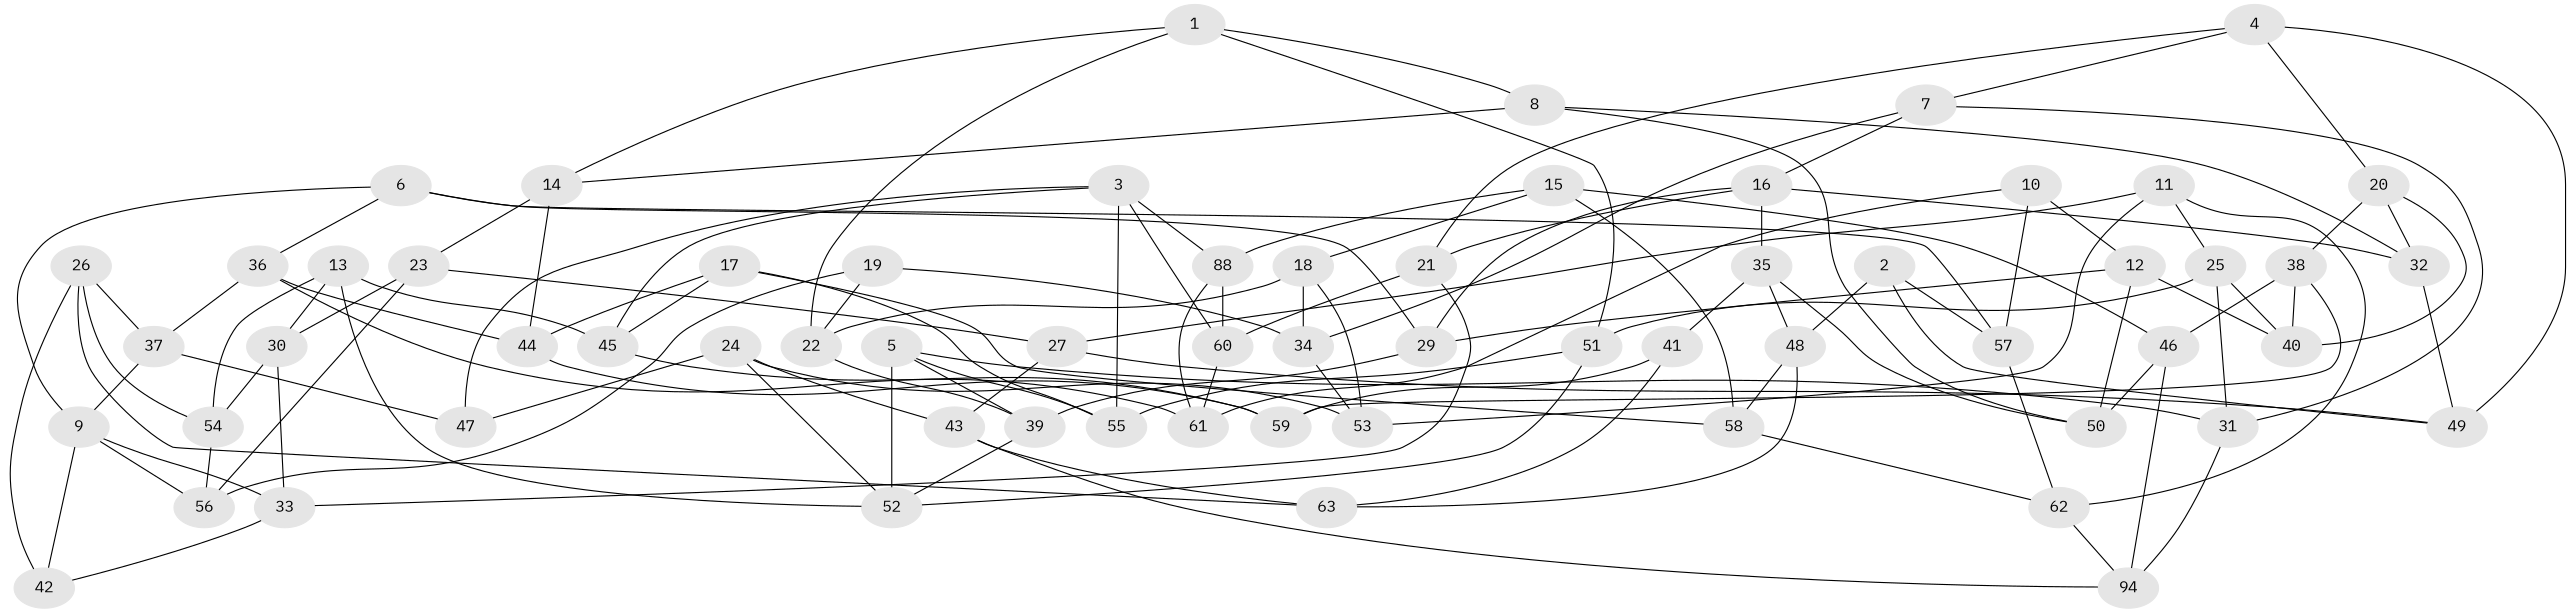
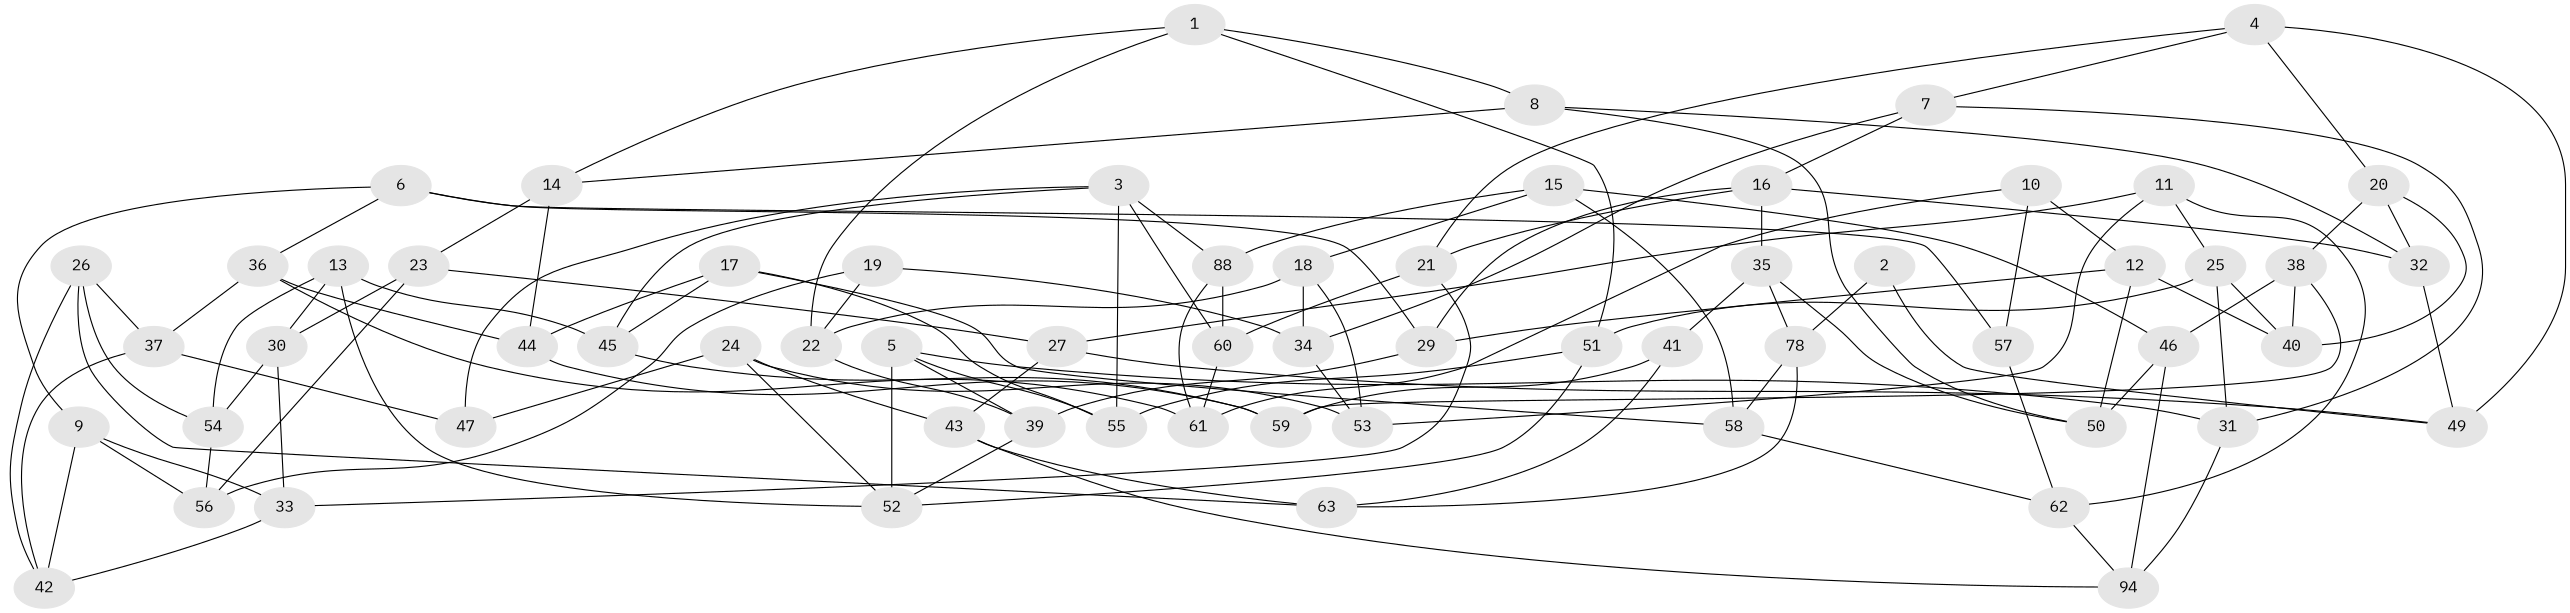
(1936, 301) -> none
(1795, 347) -> (1795, 347)
(116, 387) -> (27, 436)
